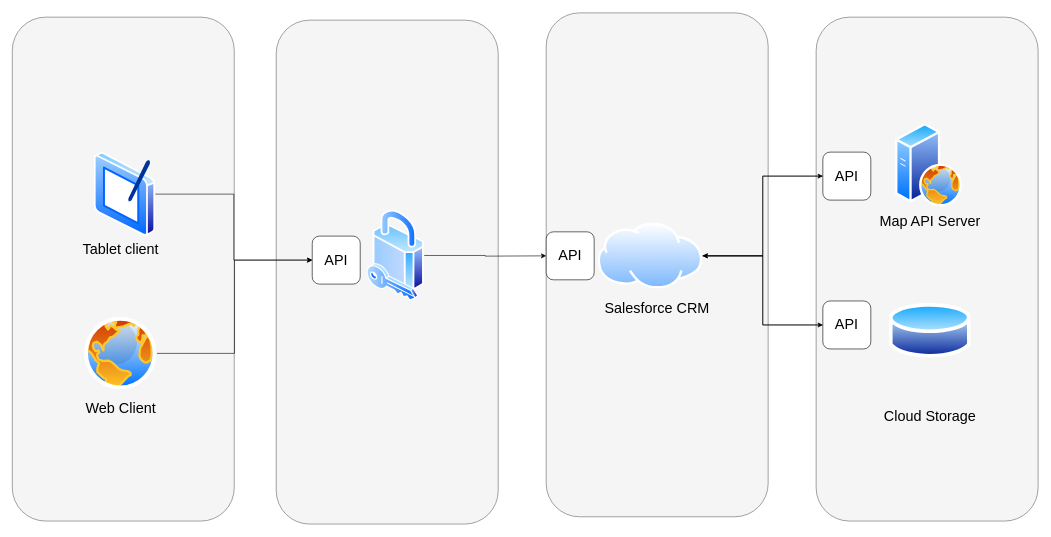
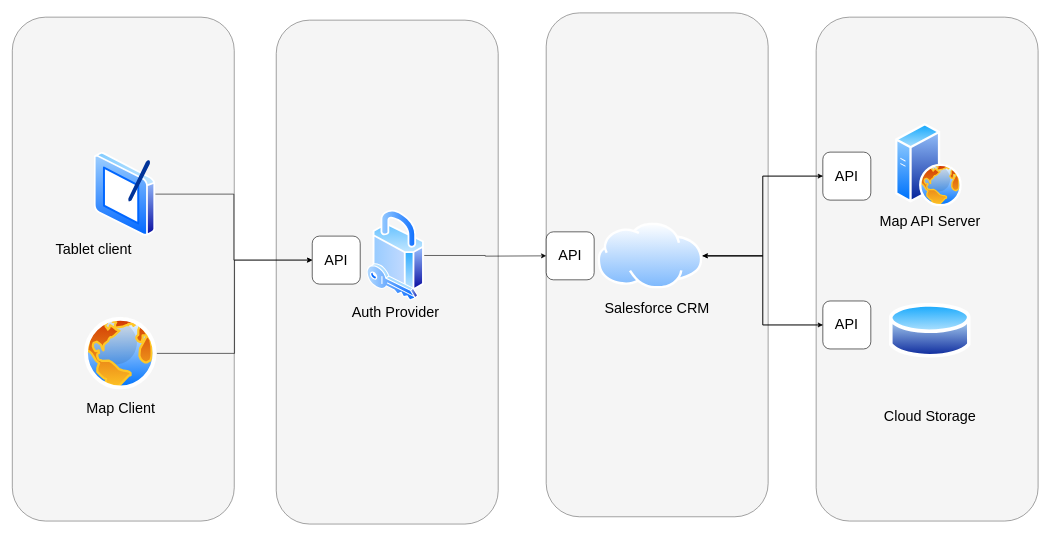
(121, 250) -> (94, 250)
none -> (396, 312)
(121, 409) -> (121, 409)
